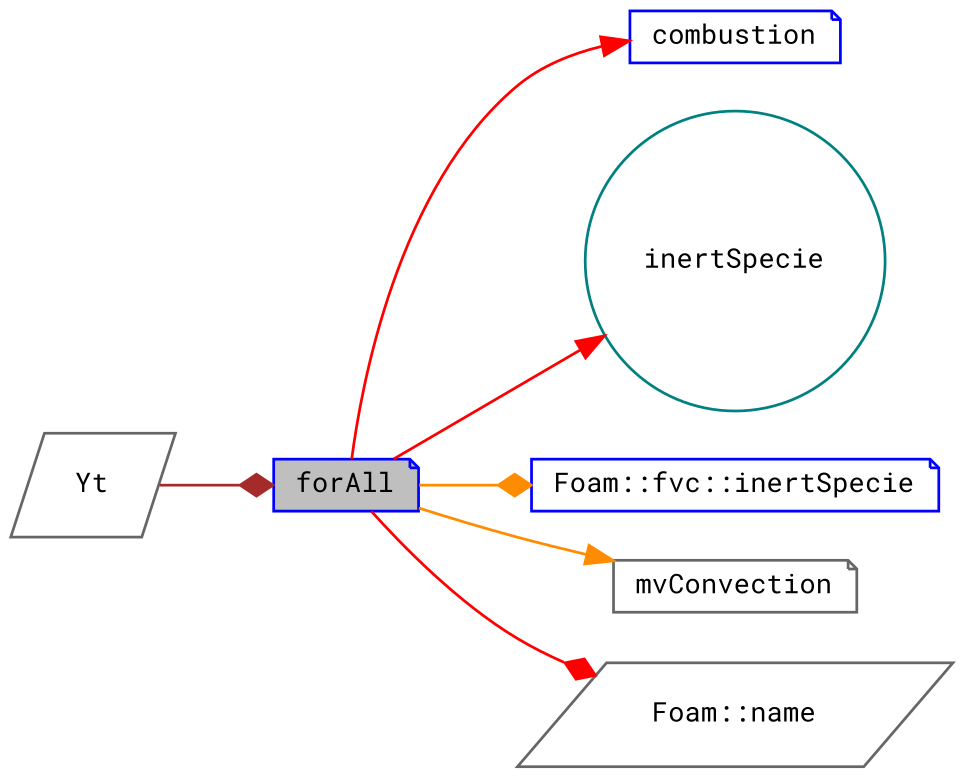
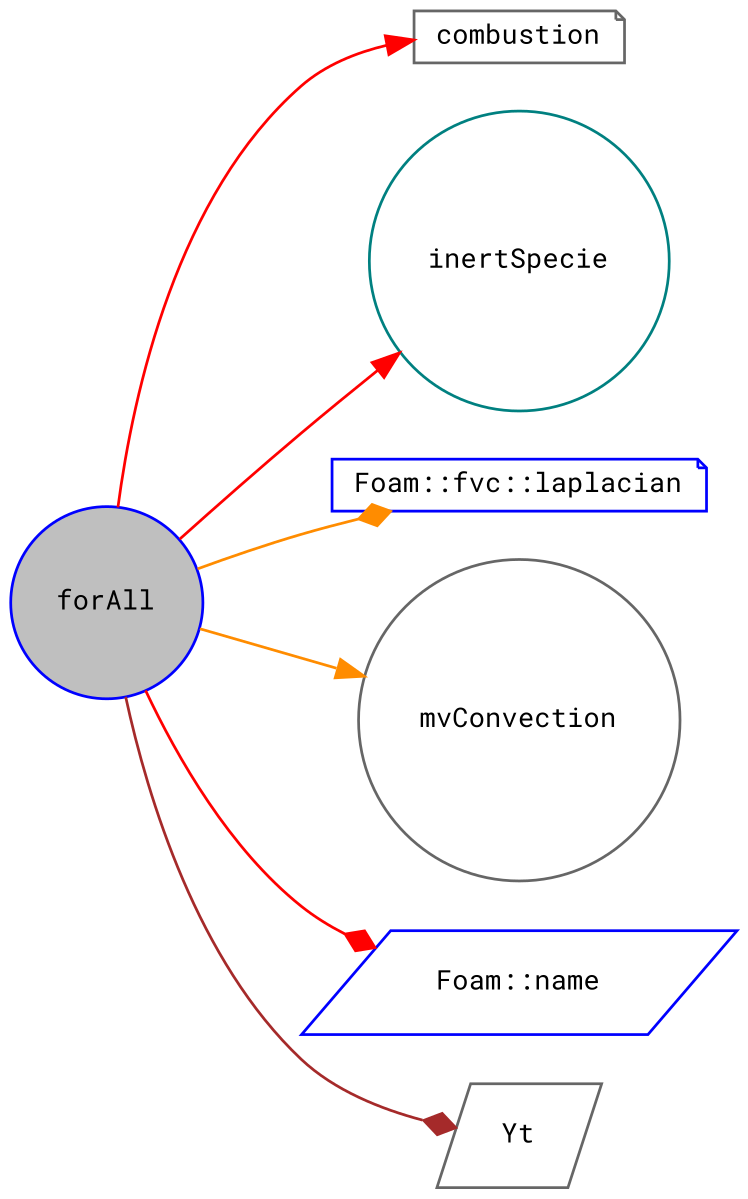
(735, 37) -> (519, 37)
(200, 485) -> (219, 952)
(346, 485) -> (107, 603)
(735, 485) -> (519, 485)
(735, 586) -> (519, 720)
(735, 715) -> (519, 983)
